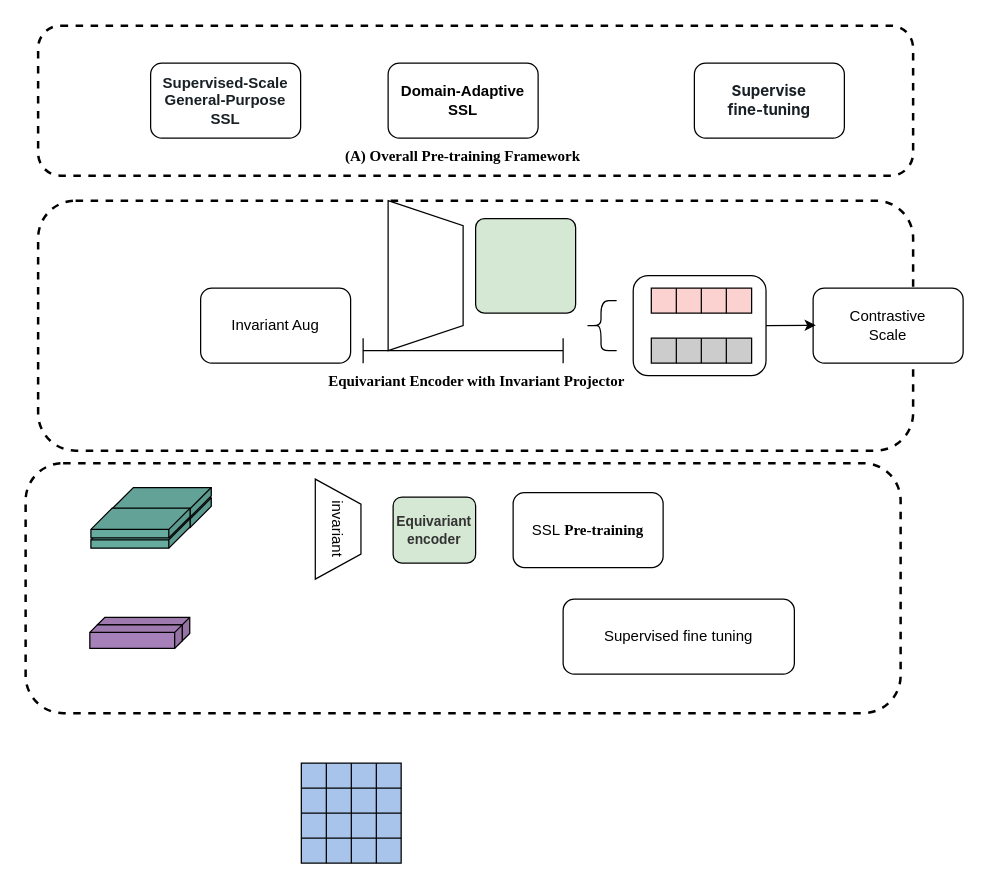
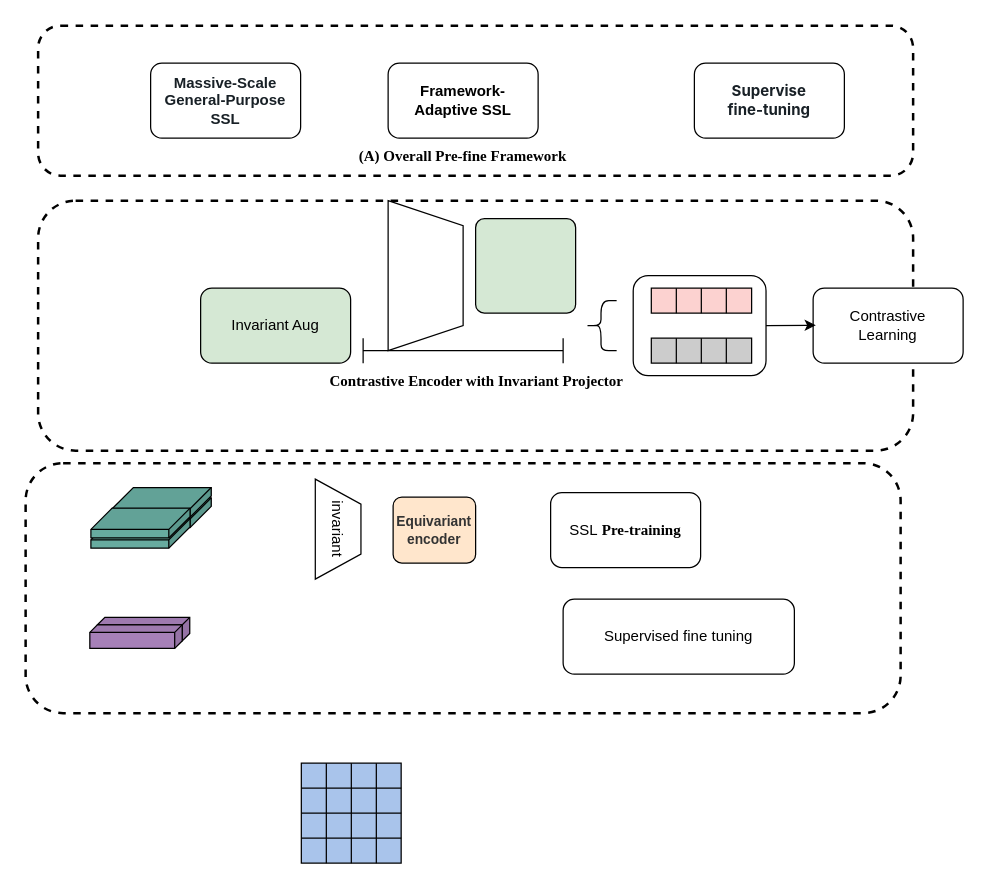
(226, 101) -> (226, 101)
(463, 101) -> (463, 101)
(463, 157) -> (463, 157)
(276, 326) -> (276, 326)
(888, 326) -> (888, 326)
(477, 382) -> (477, 382)
(434, 530) -> (434, 530)
(588, 530) -> (626, 530)
